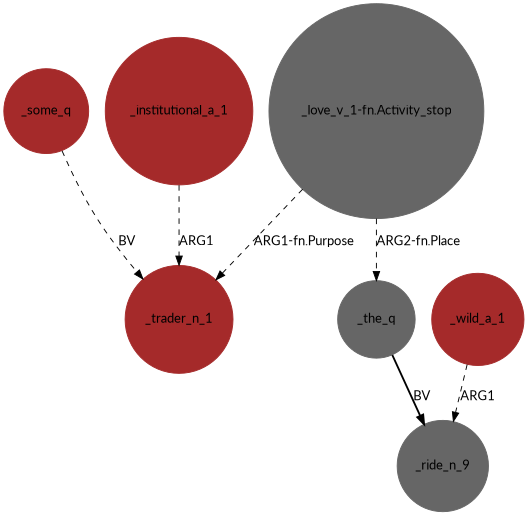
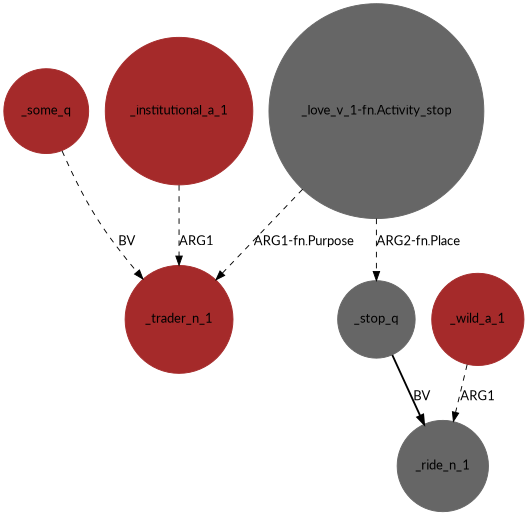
(376, 319) -> (376, 319)
(443, 466) -> (443, 466)
